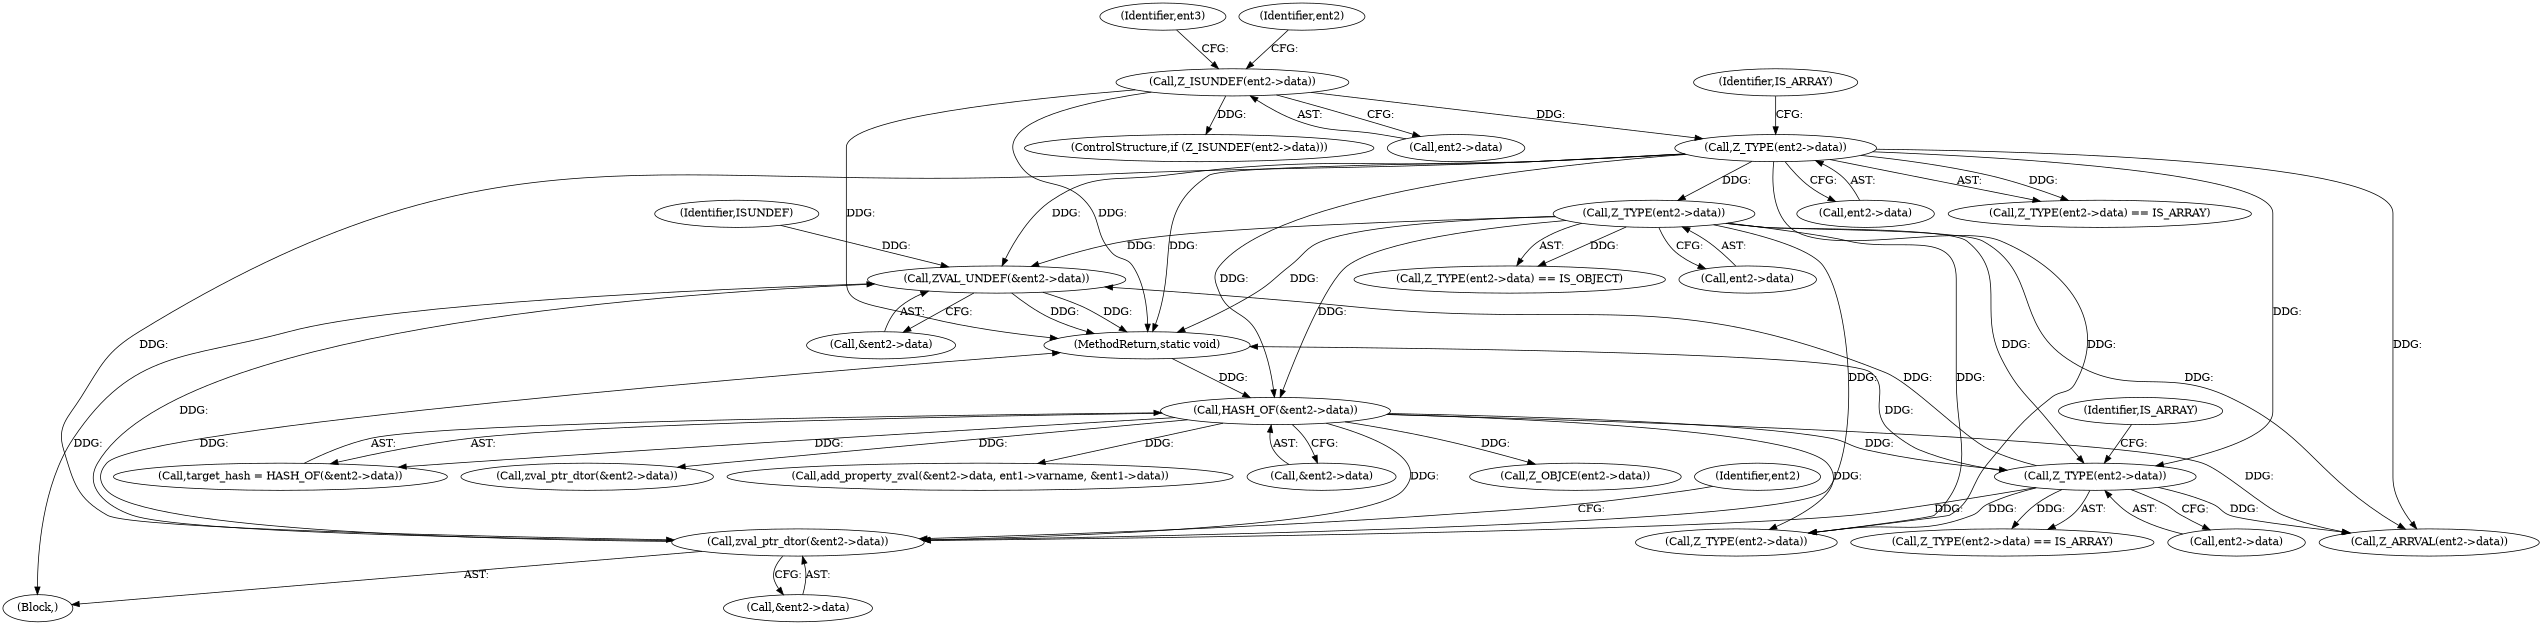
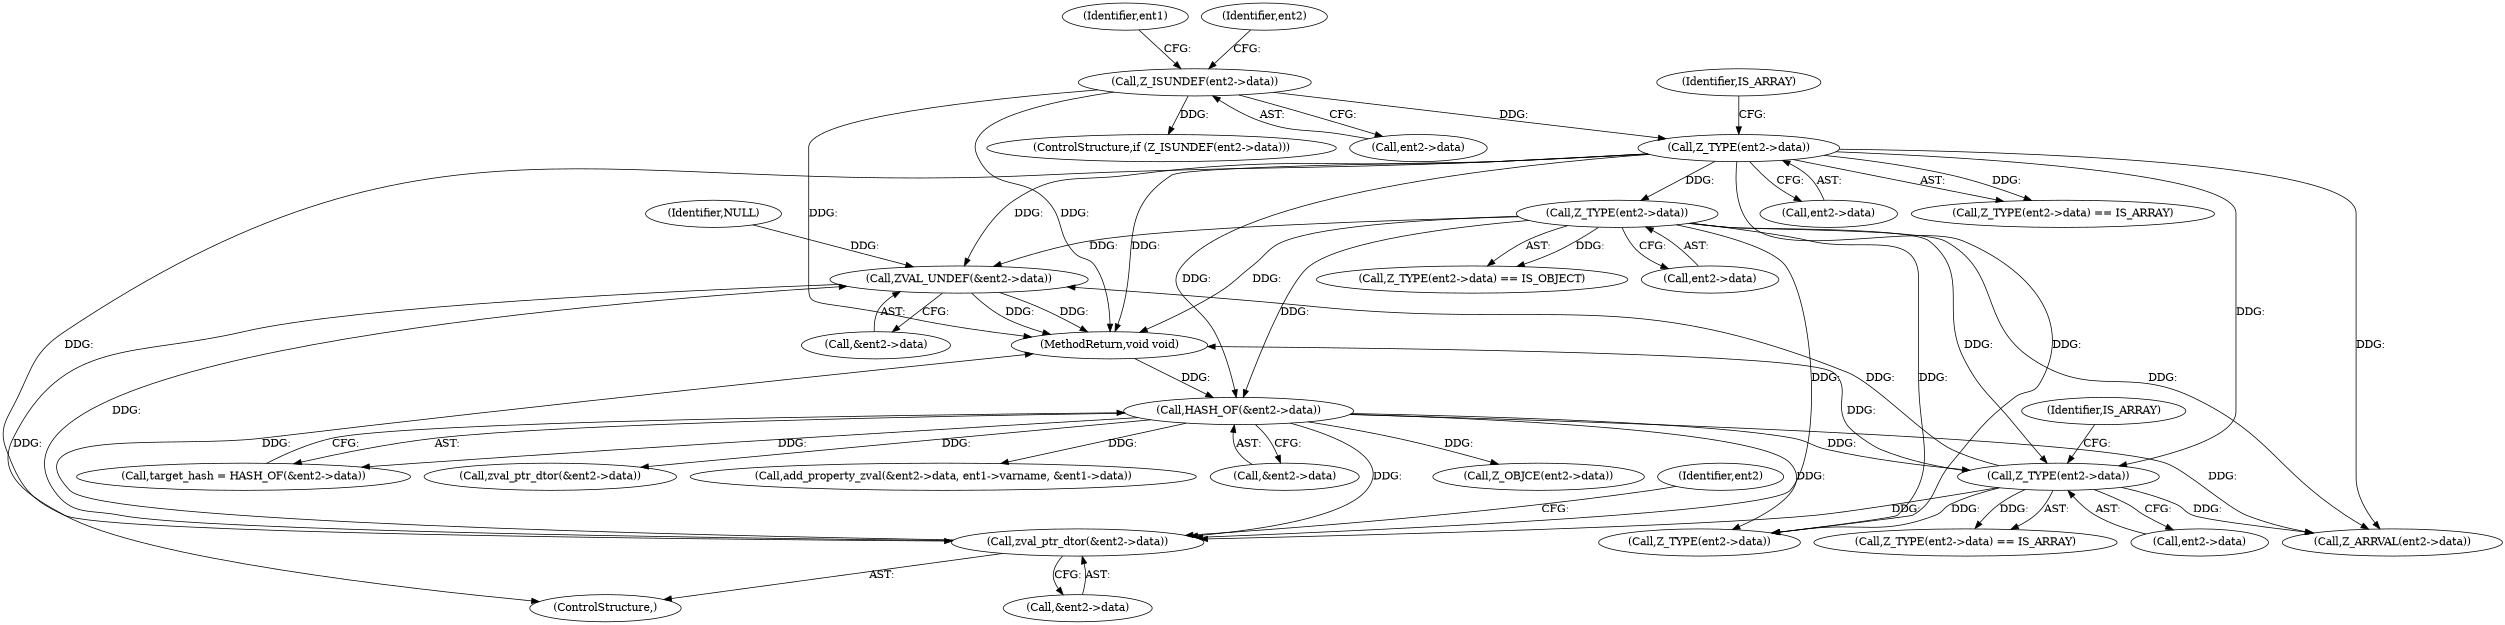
(1163, 17) -> (1125, 17)
(737, 214) -> (714, 214)
(1147, 345) -> (1109, 345)
(385, 444) -> (347, 444)
(38, 608) -> (605, 608)
